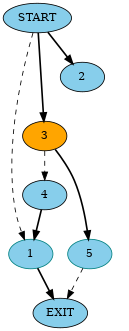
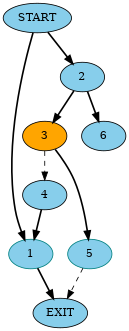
(41, 73) -> (66, 103)
(14, 132) -> (14, 132)
none -> (104, 136)
